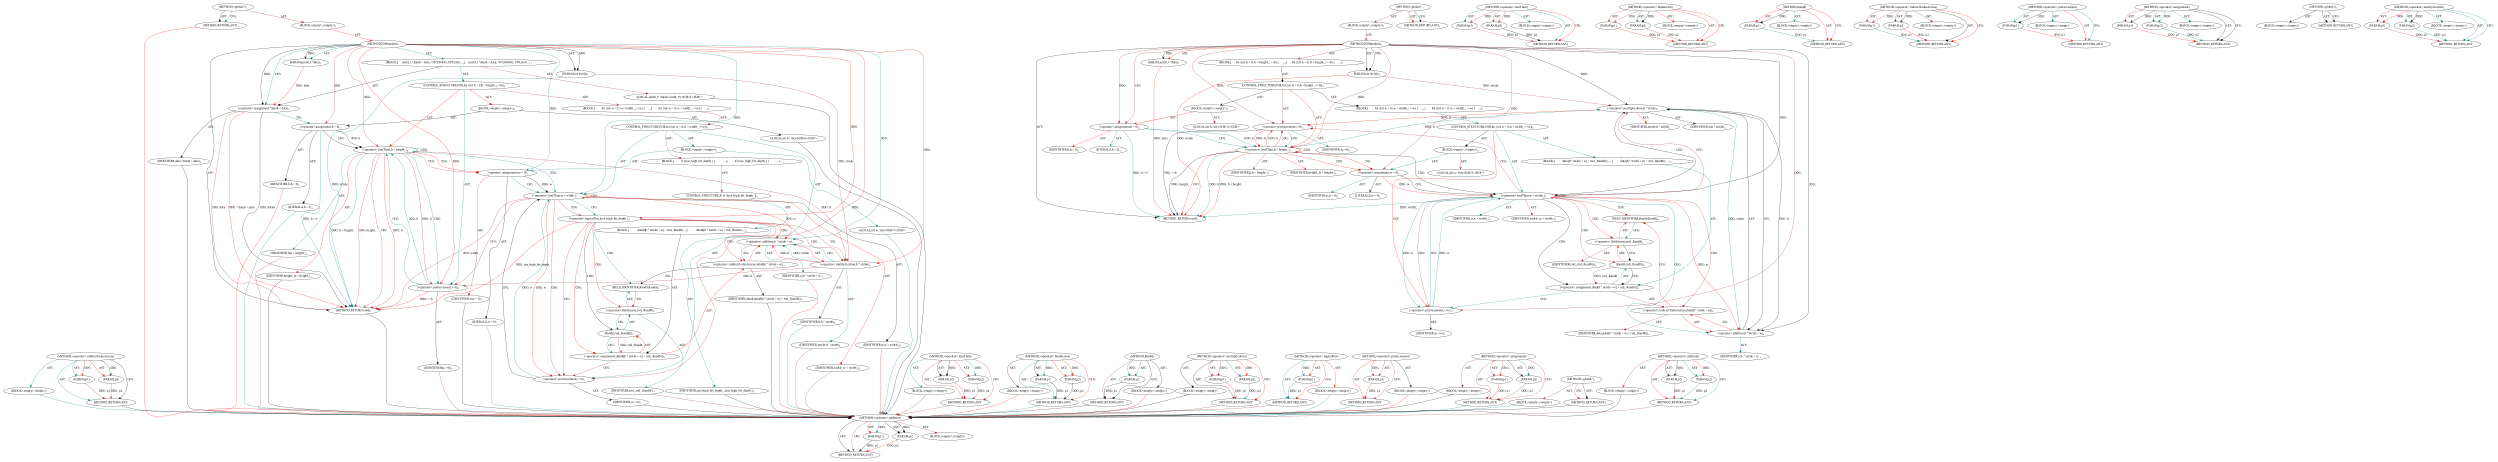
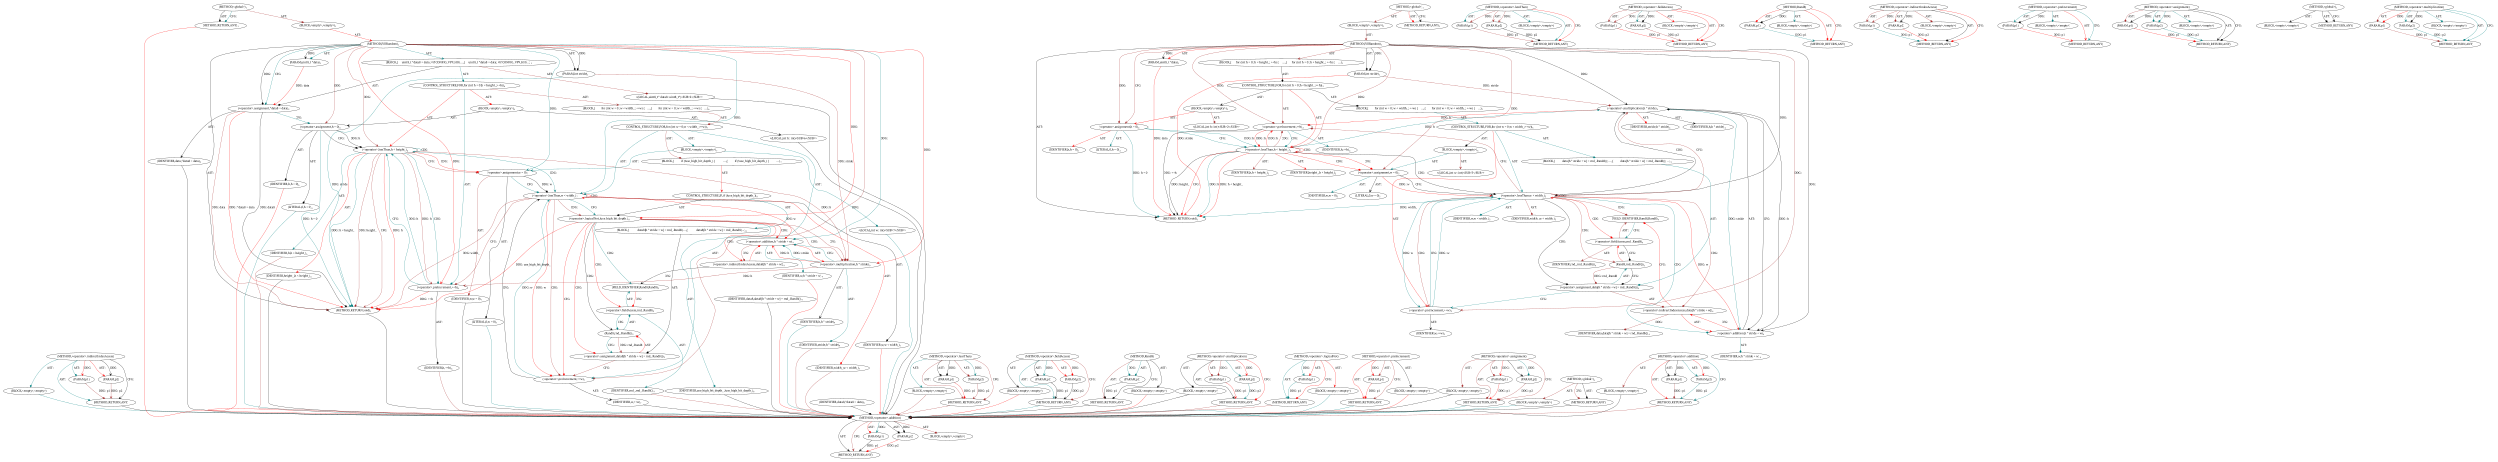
none -> (662, 207)
(757, 281) -> none
(703, 315) -> none
(1659, 322) -> (1659, 322)
none -> (842, 402)
